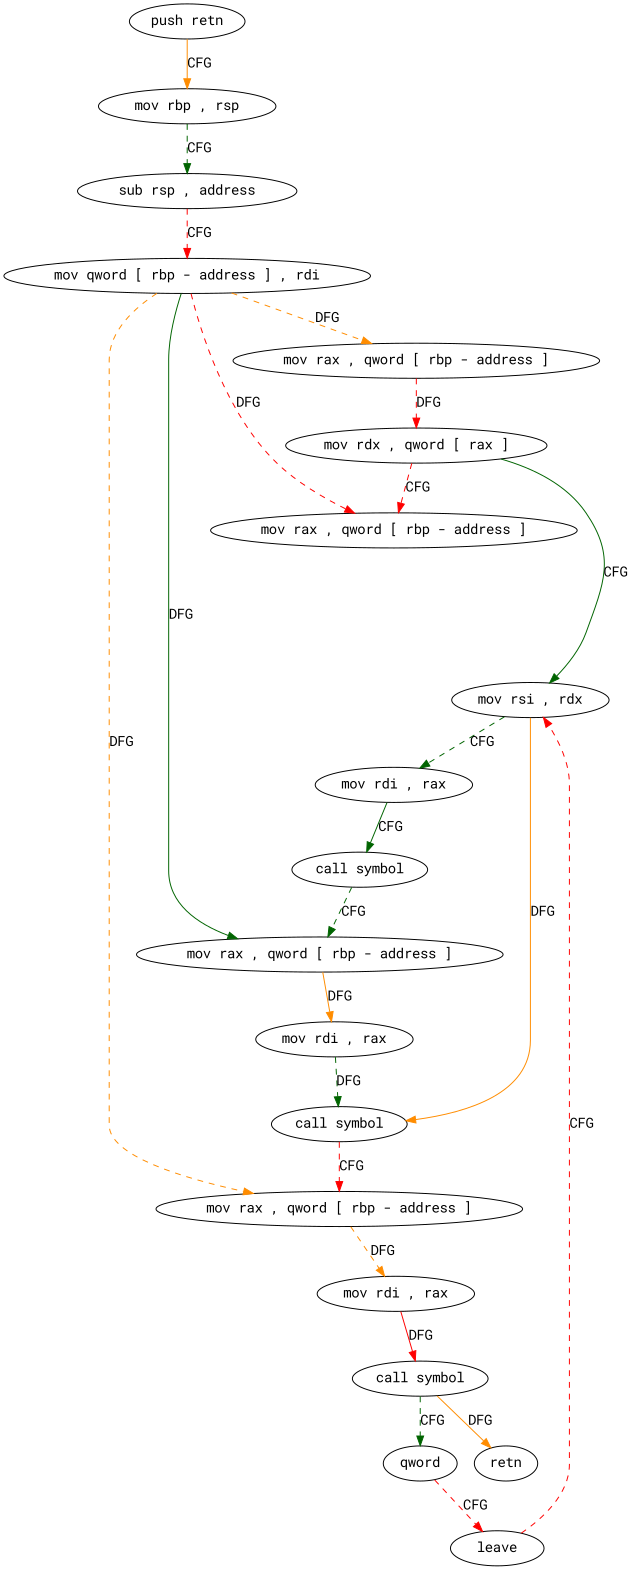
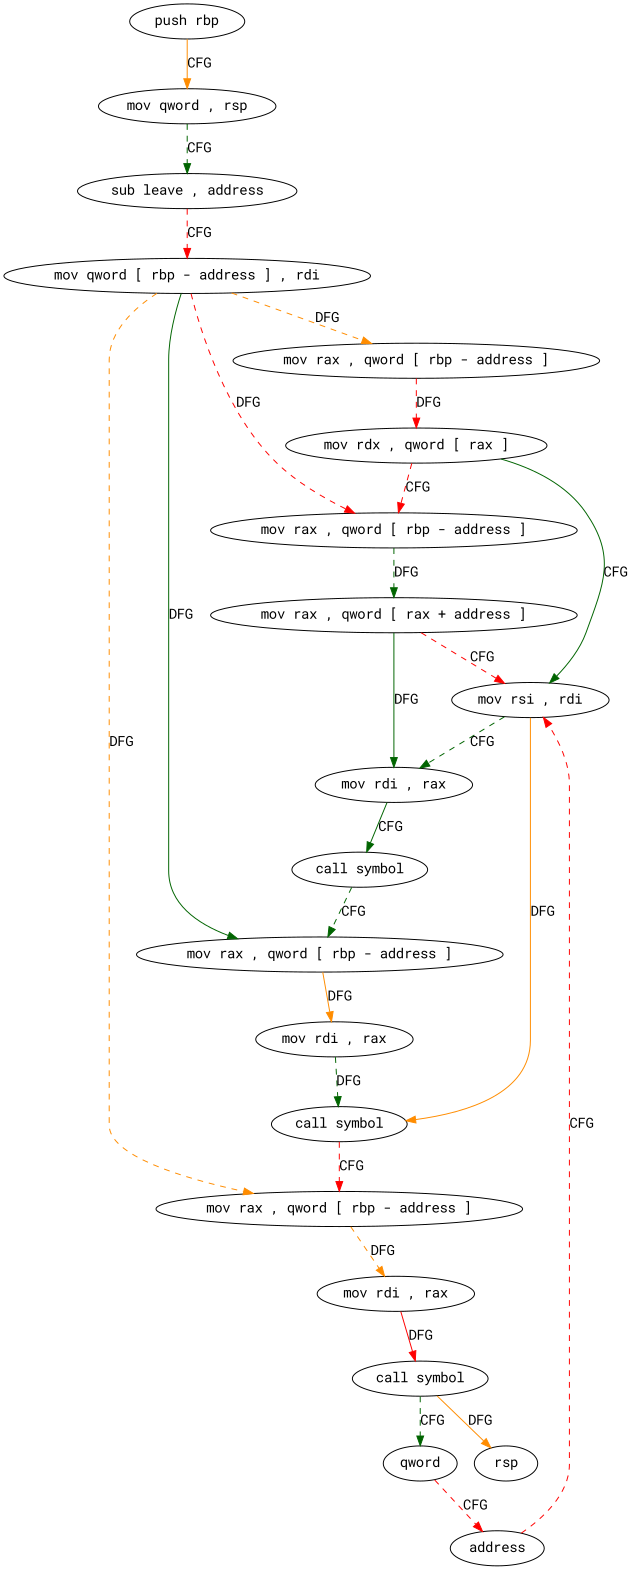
(187, 21) -> (187, 21)
(187, 106) -> (187, 106)
(187, 191) -> (187, 191)
none -> (394, 615)
(530, 700) -> (530, 700)
(506, 1463) -> (506, 1463)
(497, 1548) -> (497, 1548)
